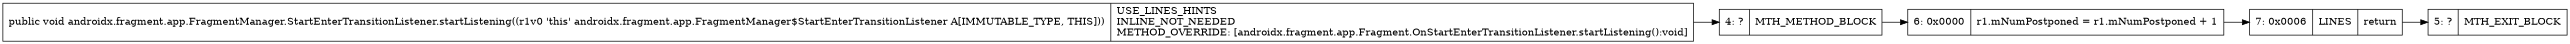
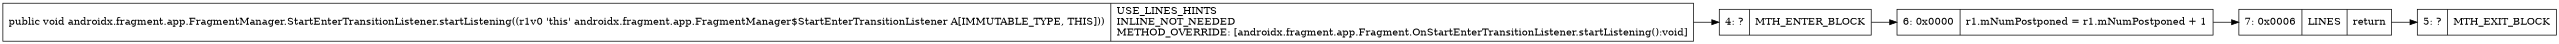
(1816, 22) -> (1810, 22)
